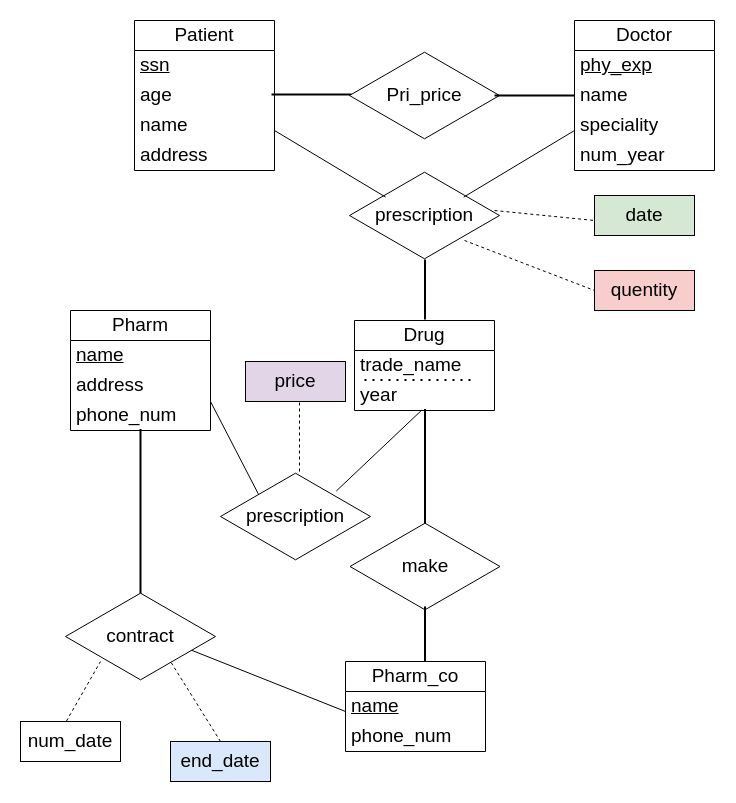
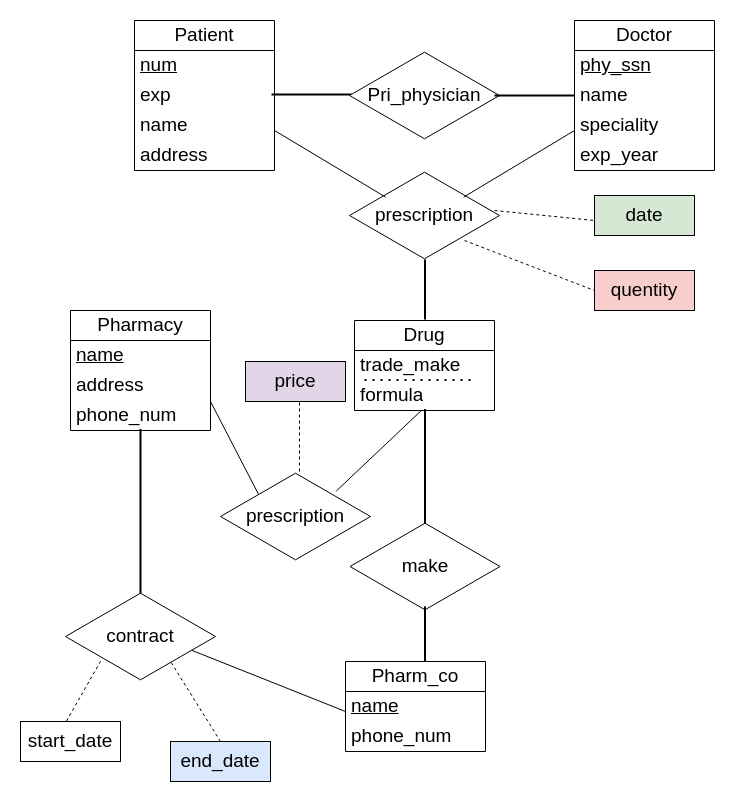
(156, 66) -> (156, 66)
(618, 66) -> (618, 66)
(156, 96) -> (156, 96)
(425, 96) -> (425, 96)
(623, 156) -> (623, 156)
(141, 326) -> (141, 326)
(414, 366) -> (414, 366)
(382, 396) -> (395, 396)
(71, 742) -> (71, 742)
